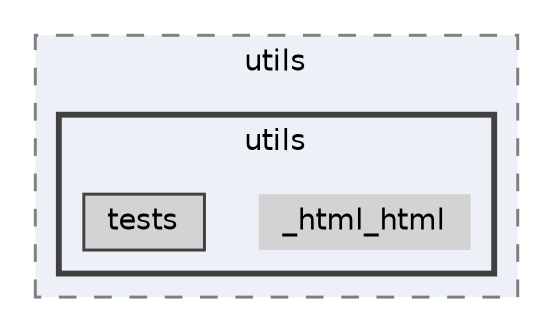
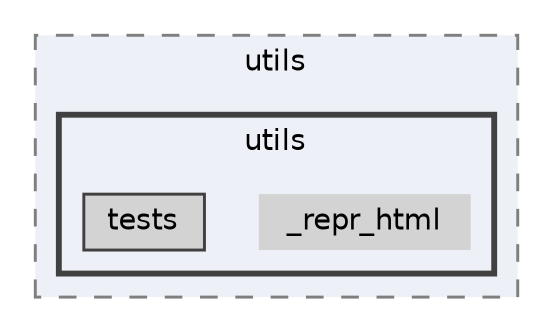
(365, 222) -> (365, 222)
